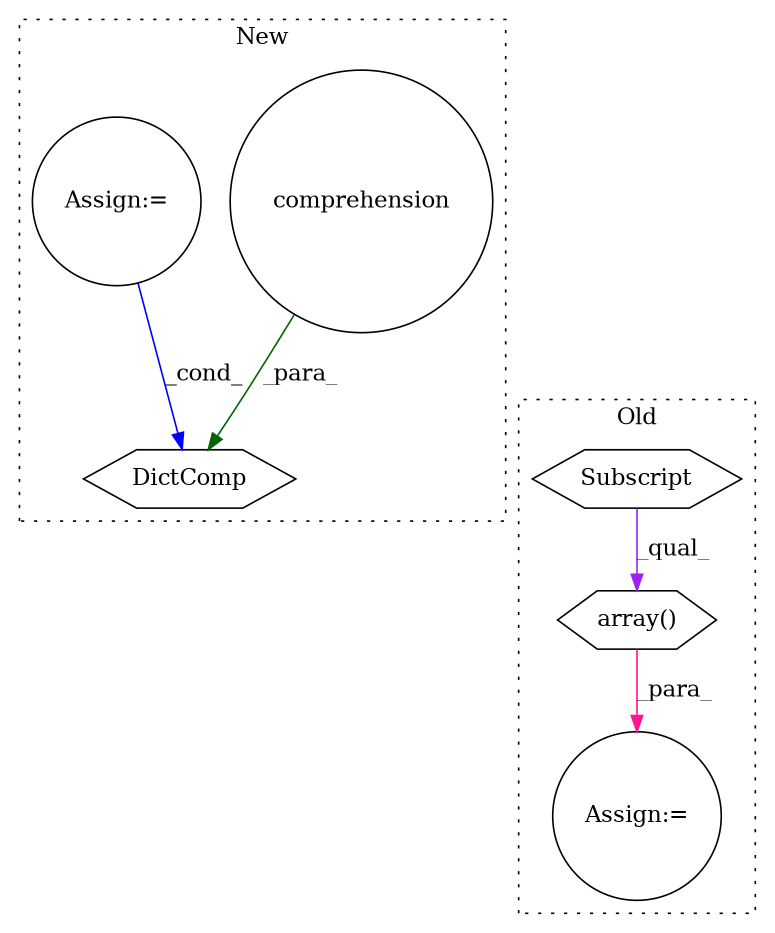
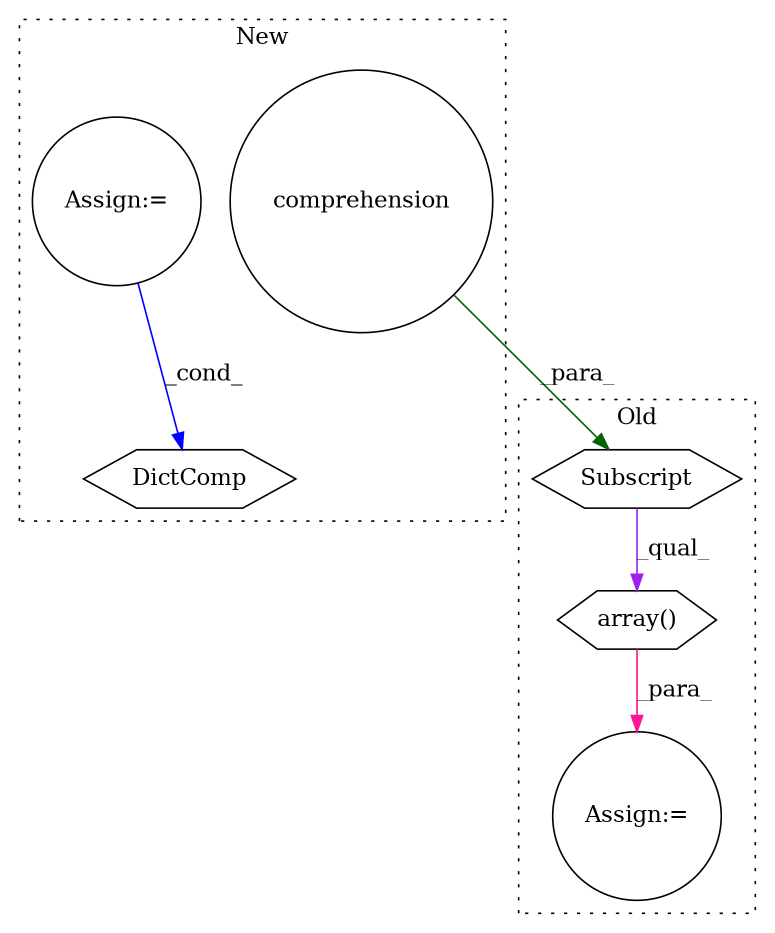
(256, 376) -> (525, 366)
